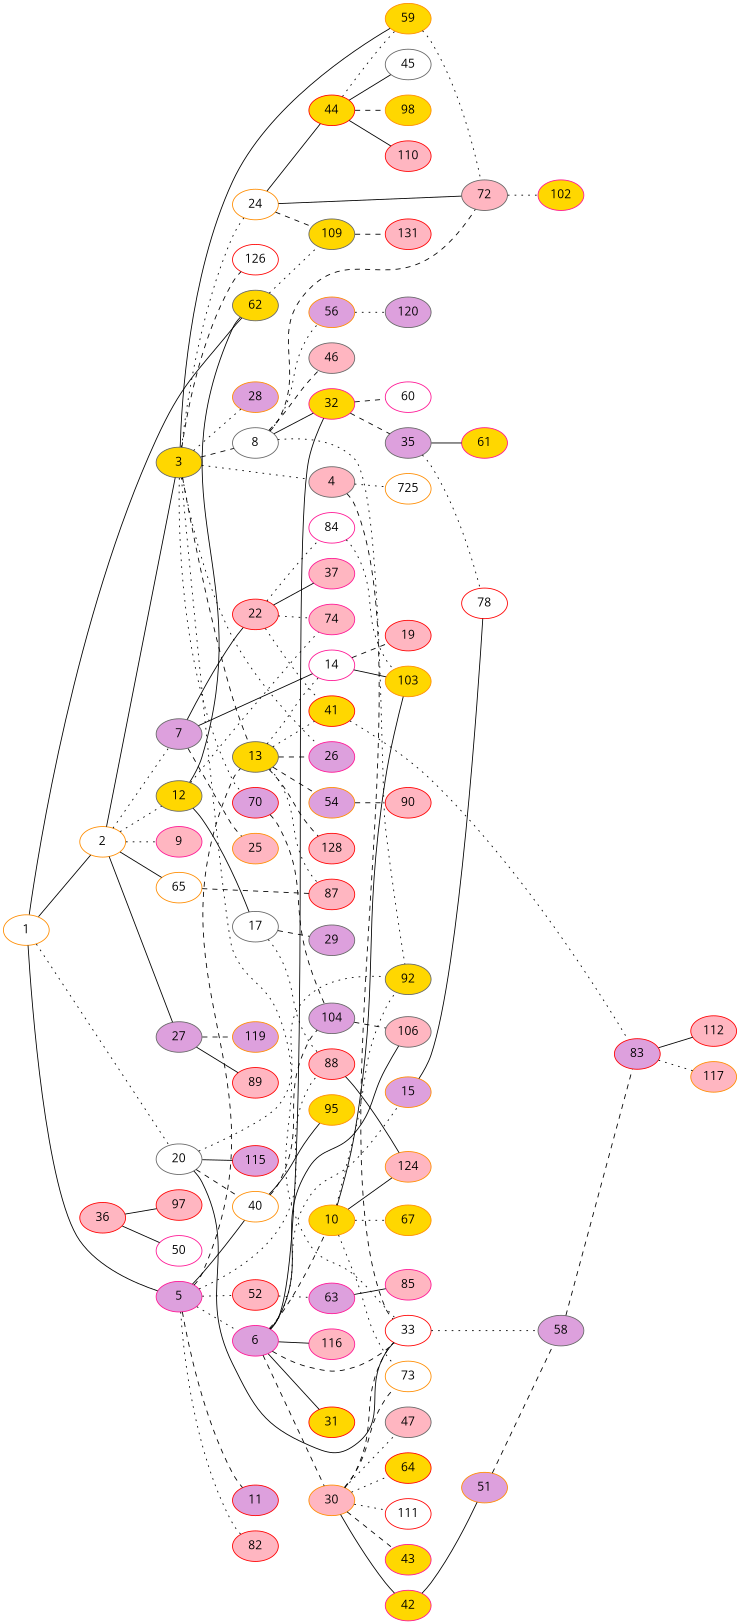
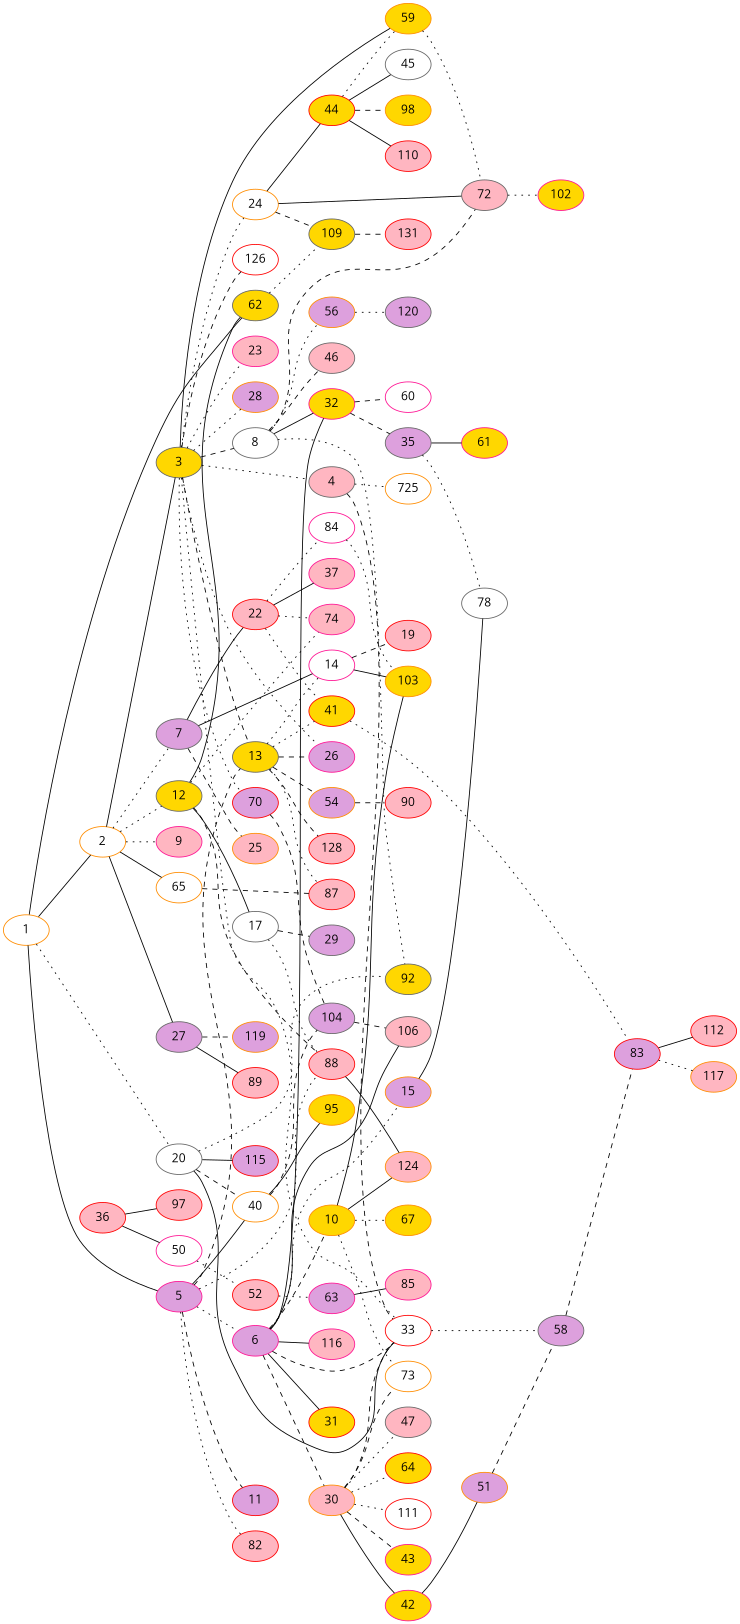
none -> (255, 351)
(485, 603) -> (485, 603)
none -> (221, 915)
(372, 1042) -> none
(222, 1296) -> (212, 1270)
